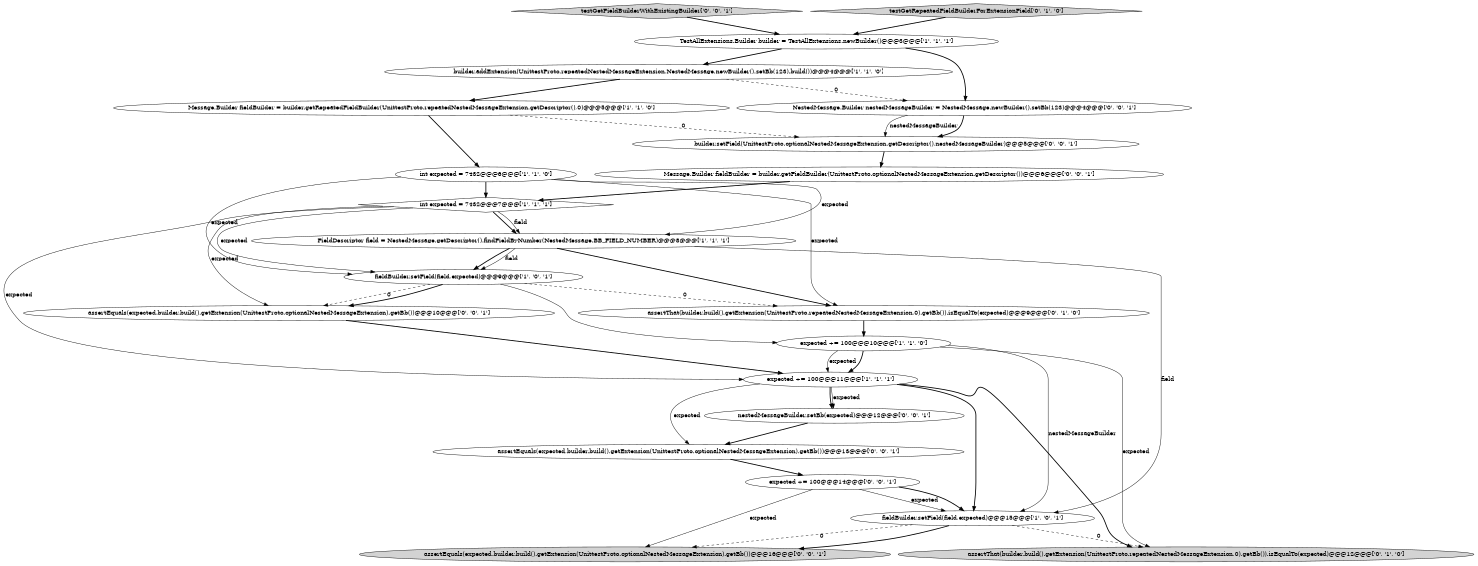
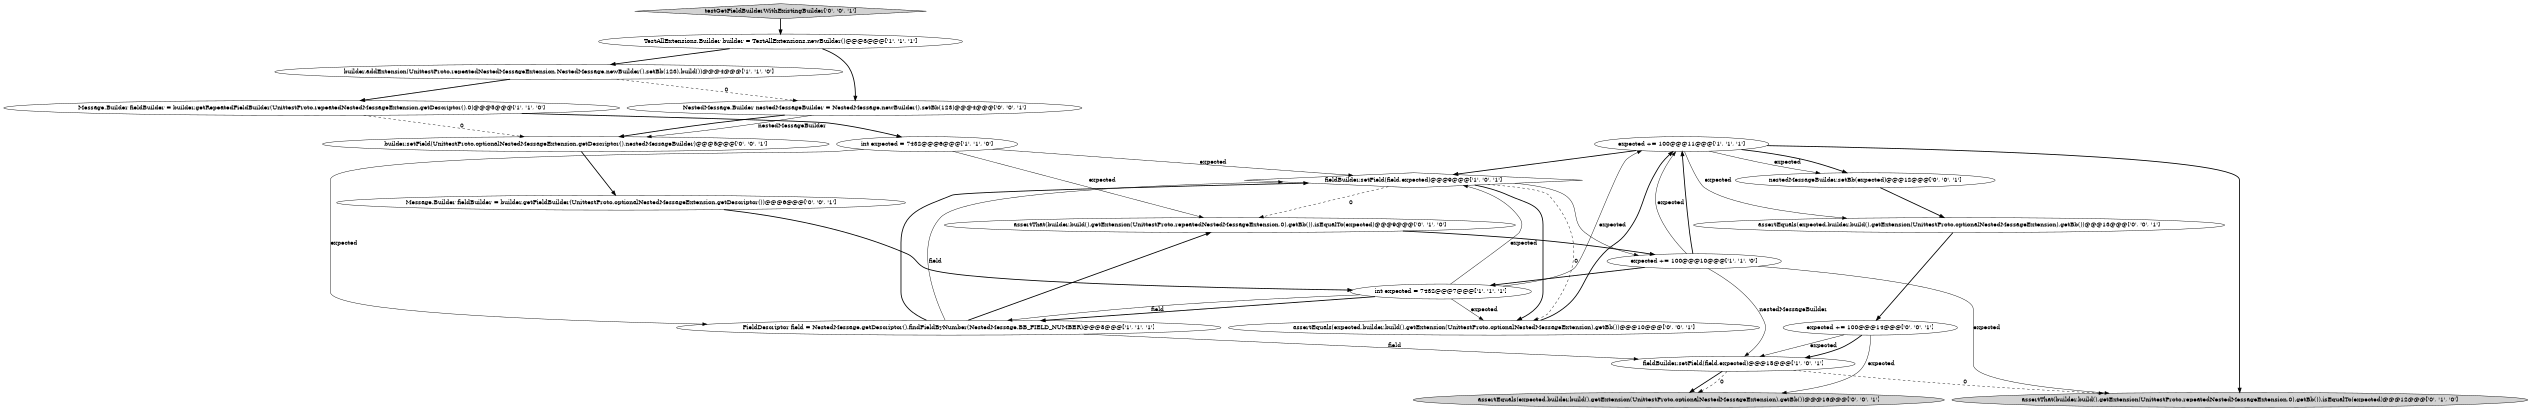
(976, 11) -> none
(486, 188) -> (1574, 276)
(486, 205) -> (1441, 292)
(463, 277) -> (1413, 180)
(976, 416) -> (1547, 162)
